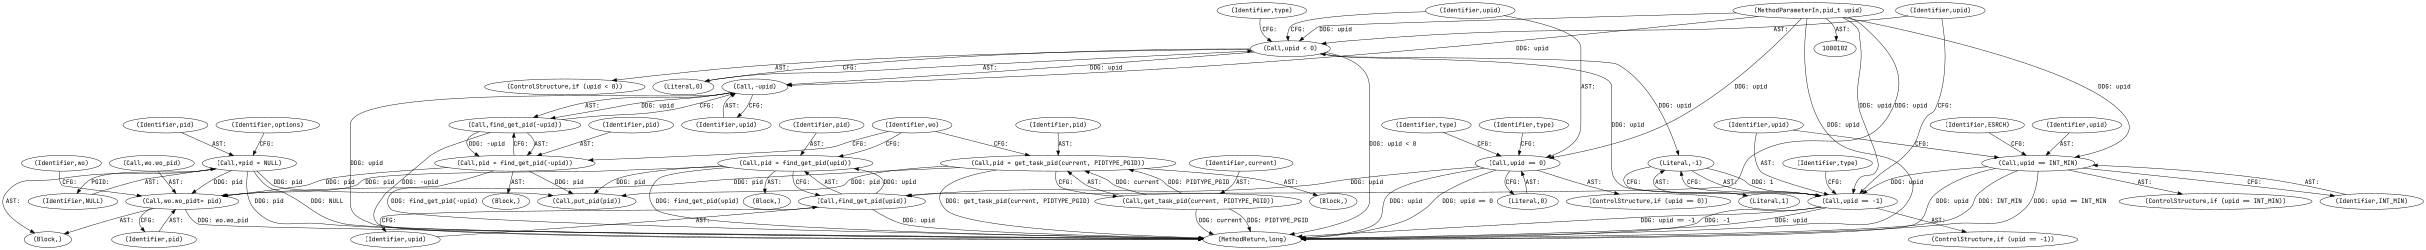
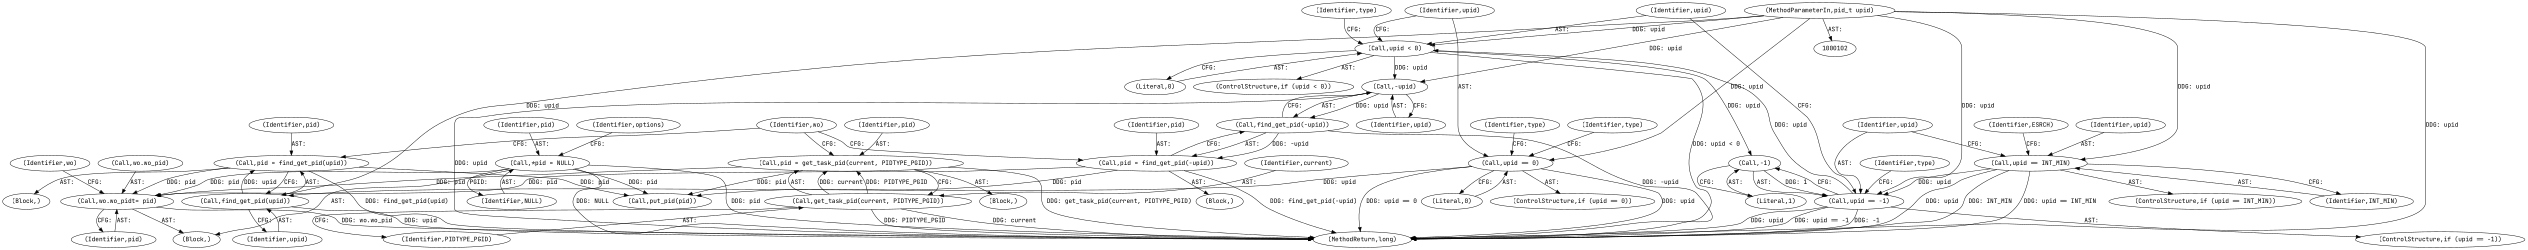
(1681, 163) -> (1755, 163)
none -> (447, 240)
